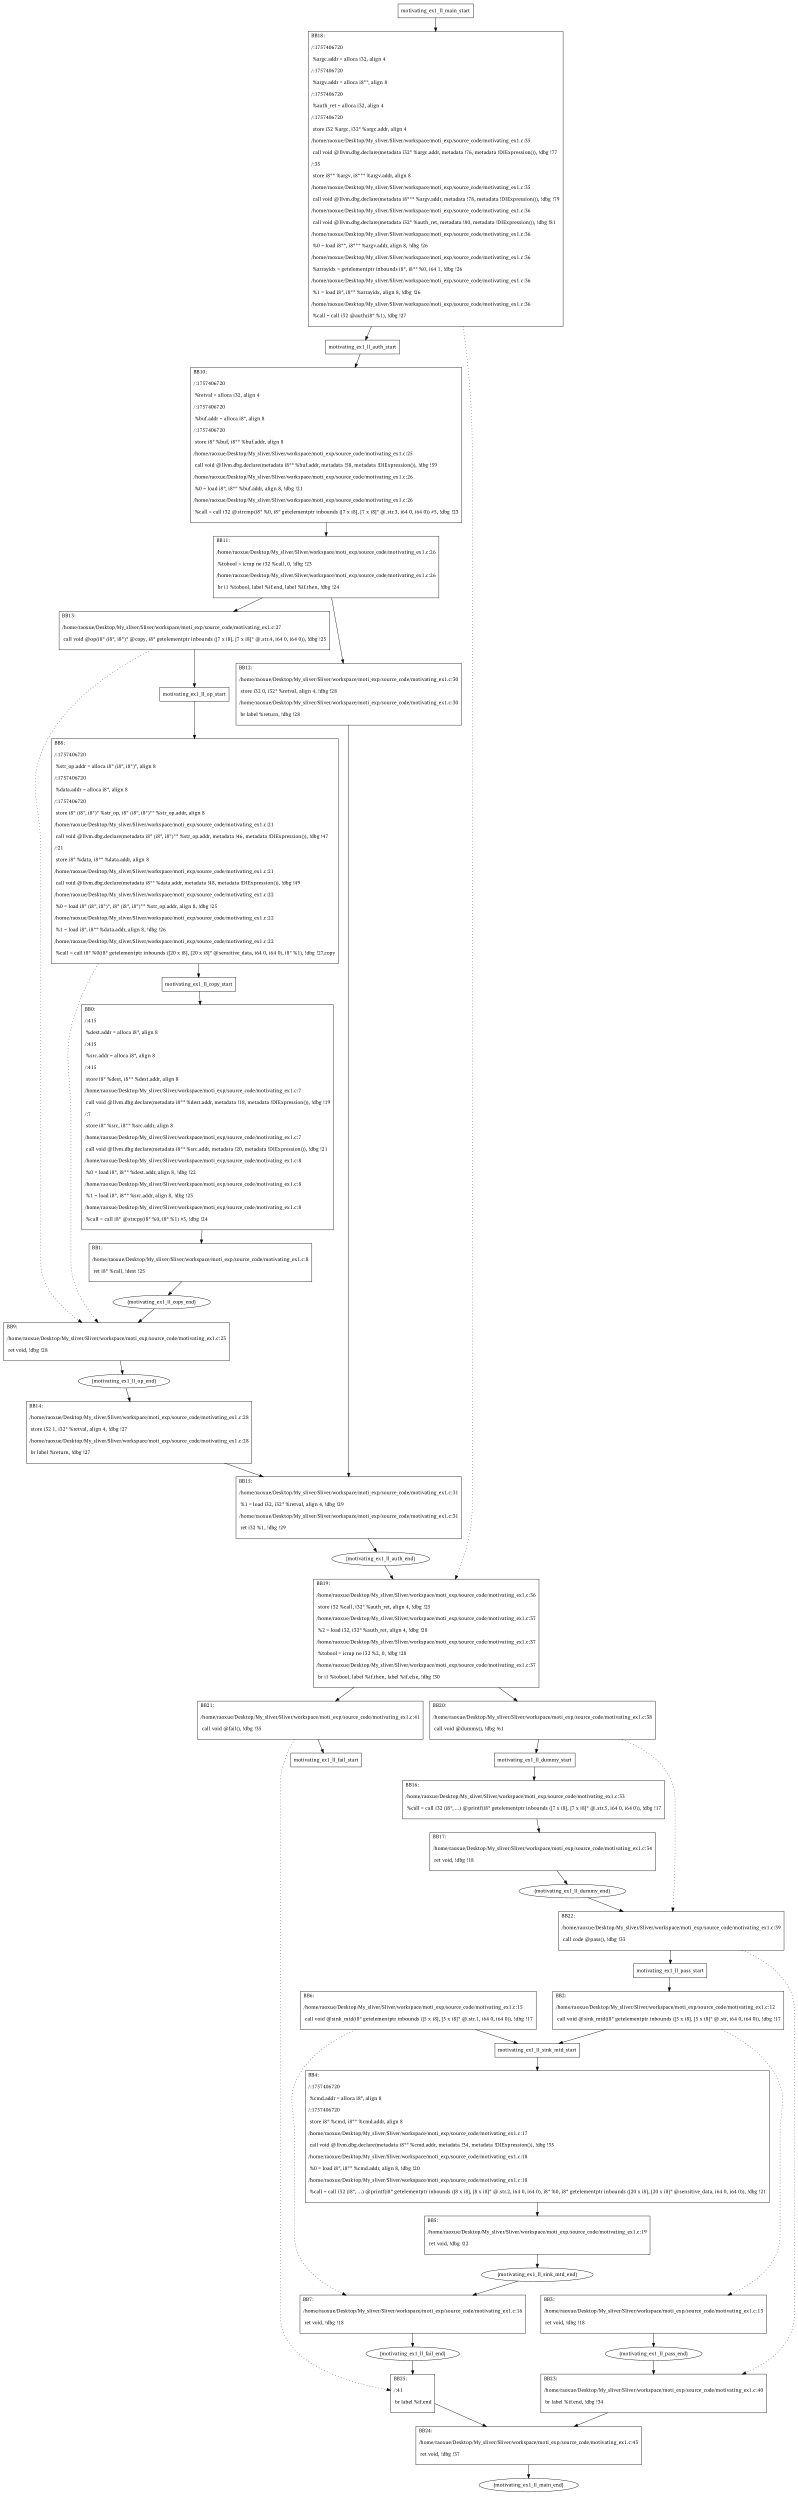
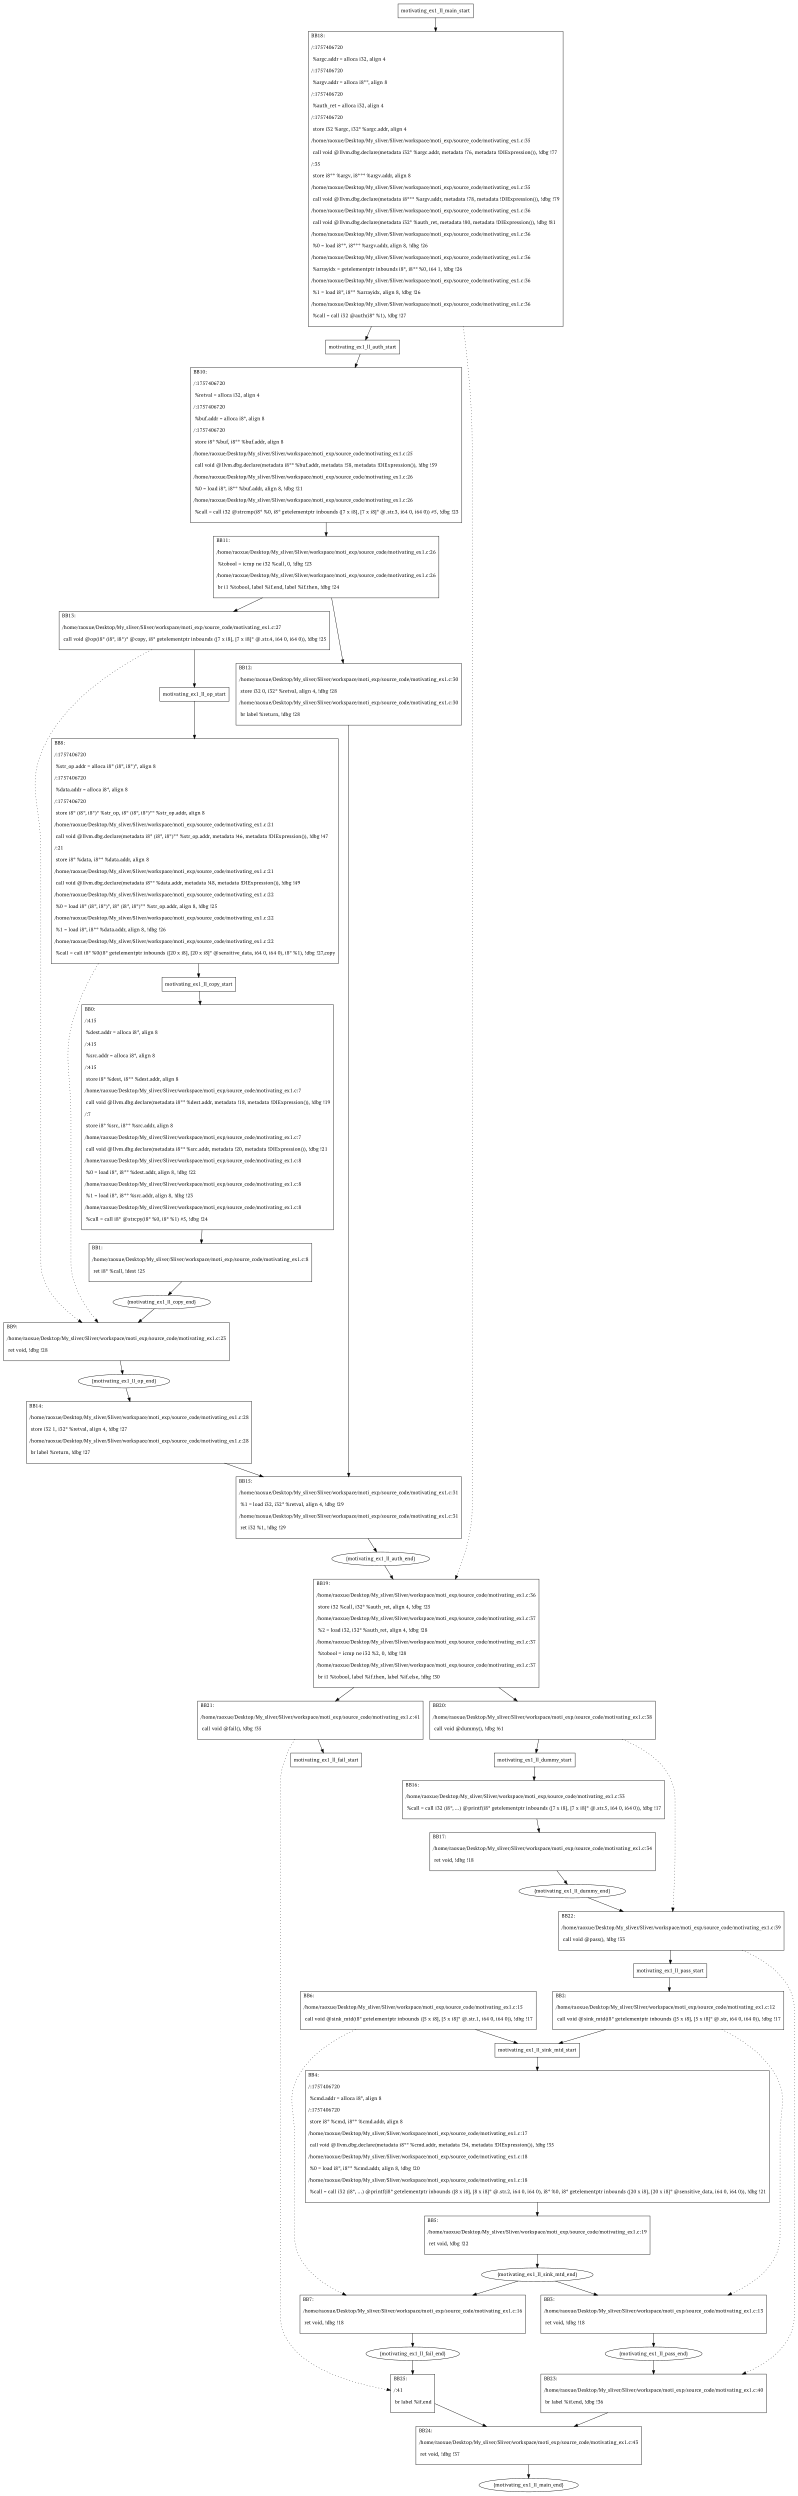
(594, 1939) -> (593, 1939)
none -> (575, 2288)
(574, 2402) -> (574, 2402)
